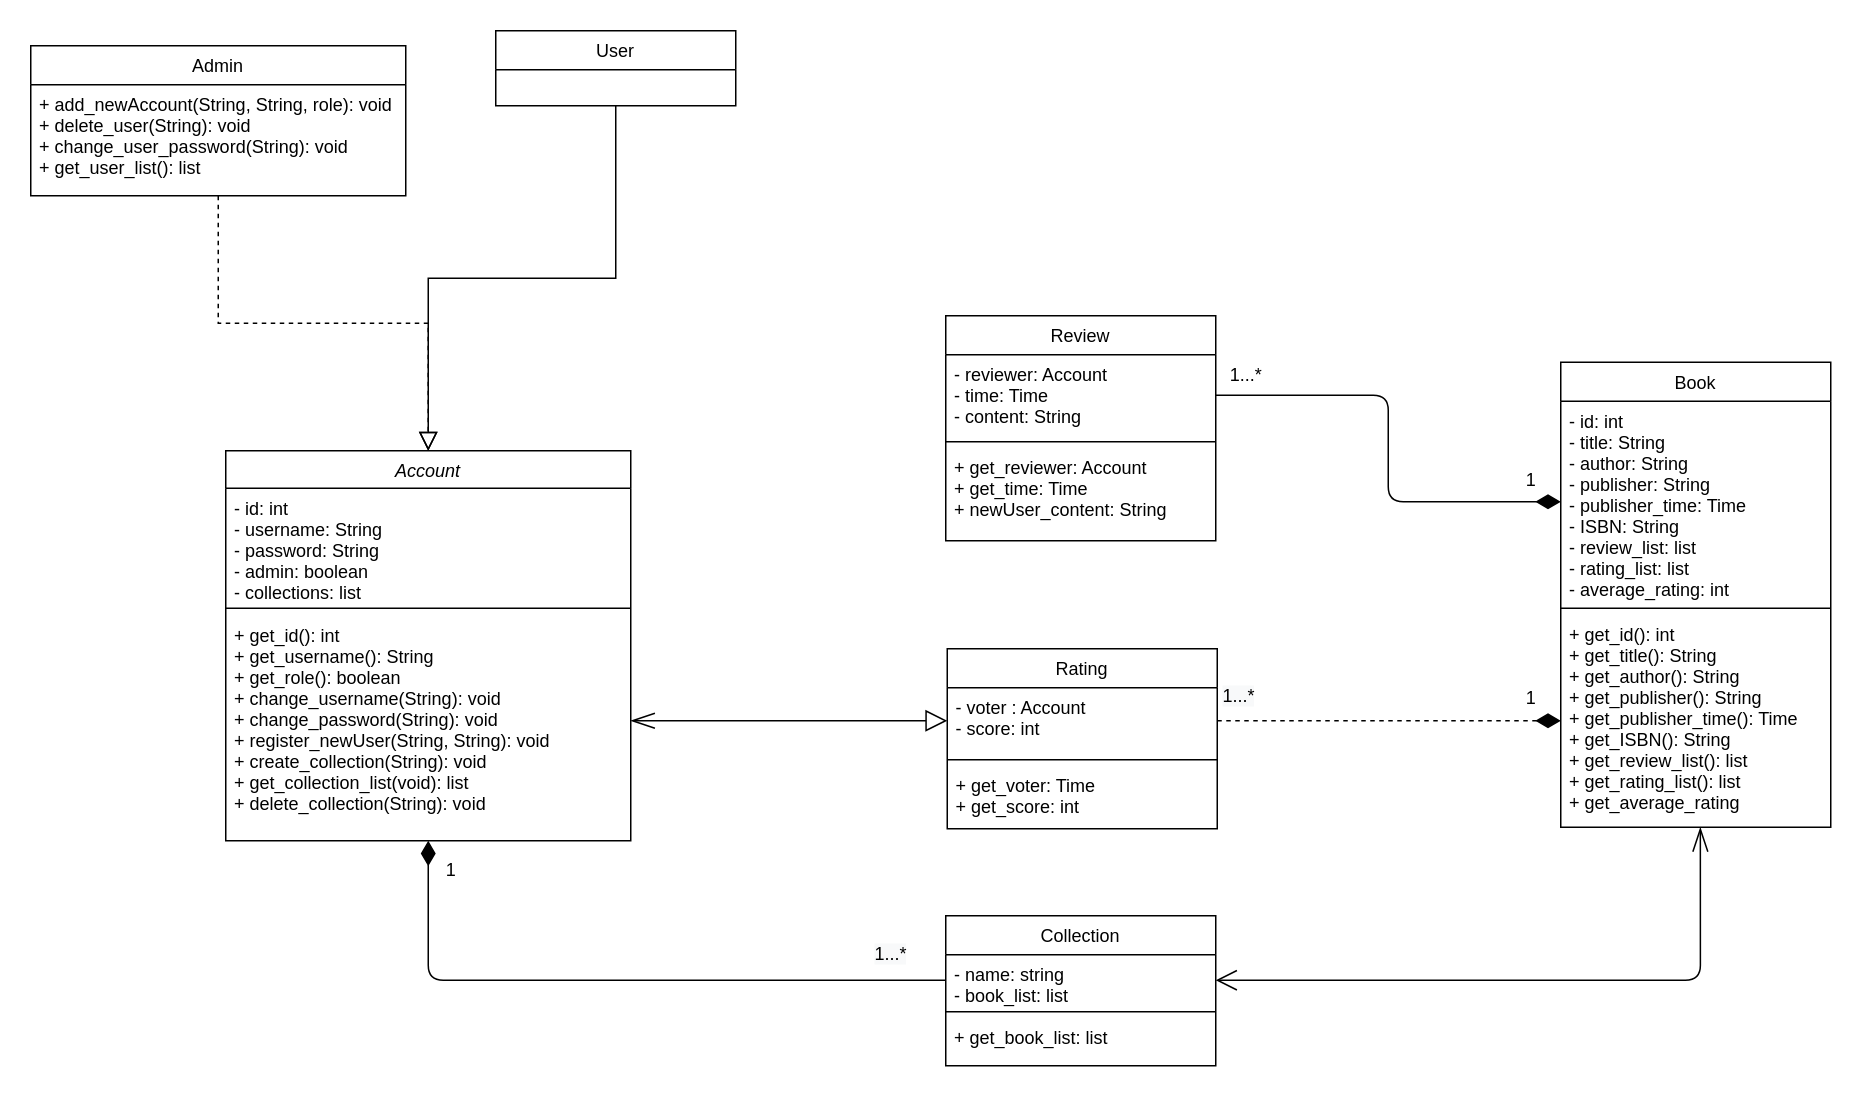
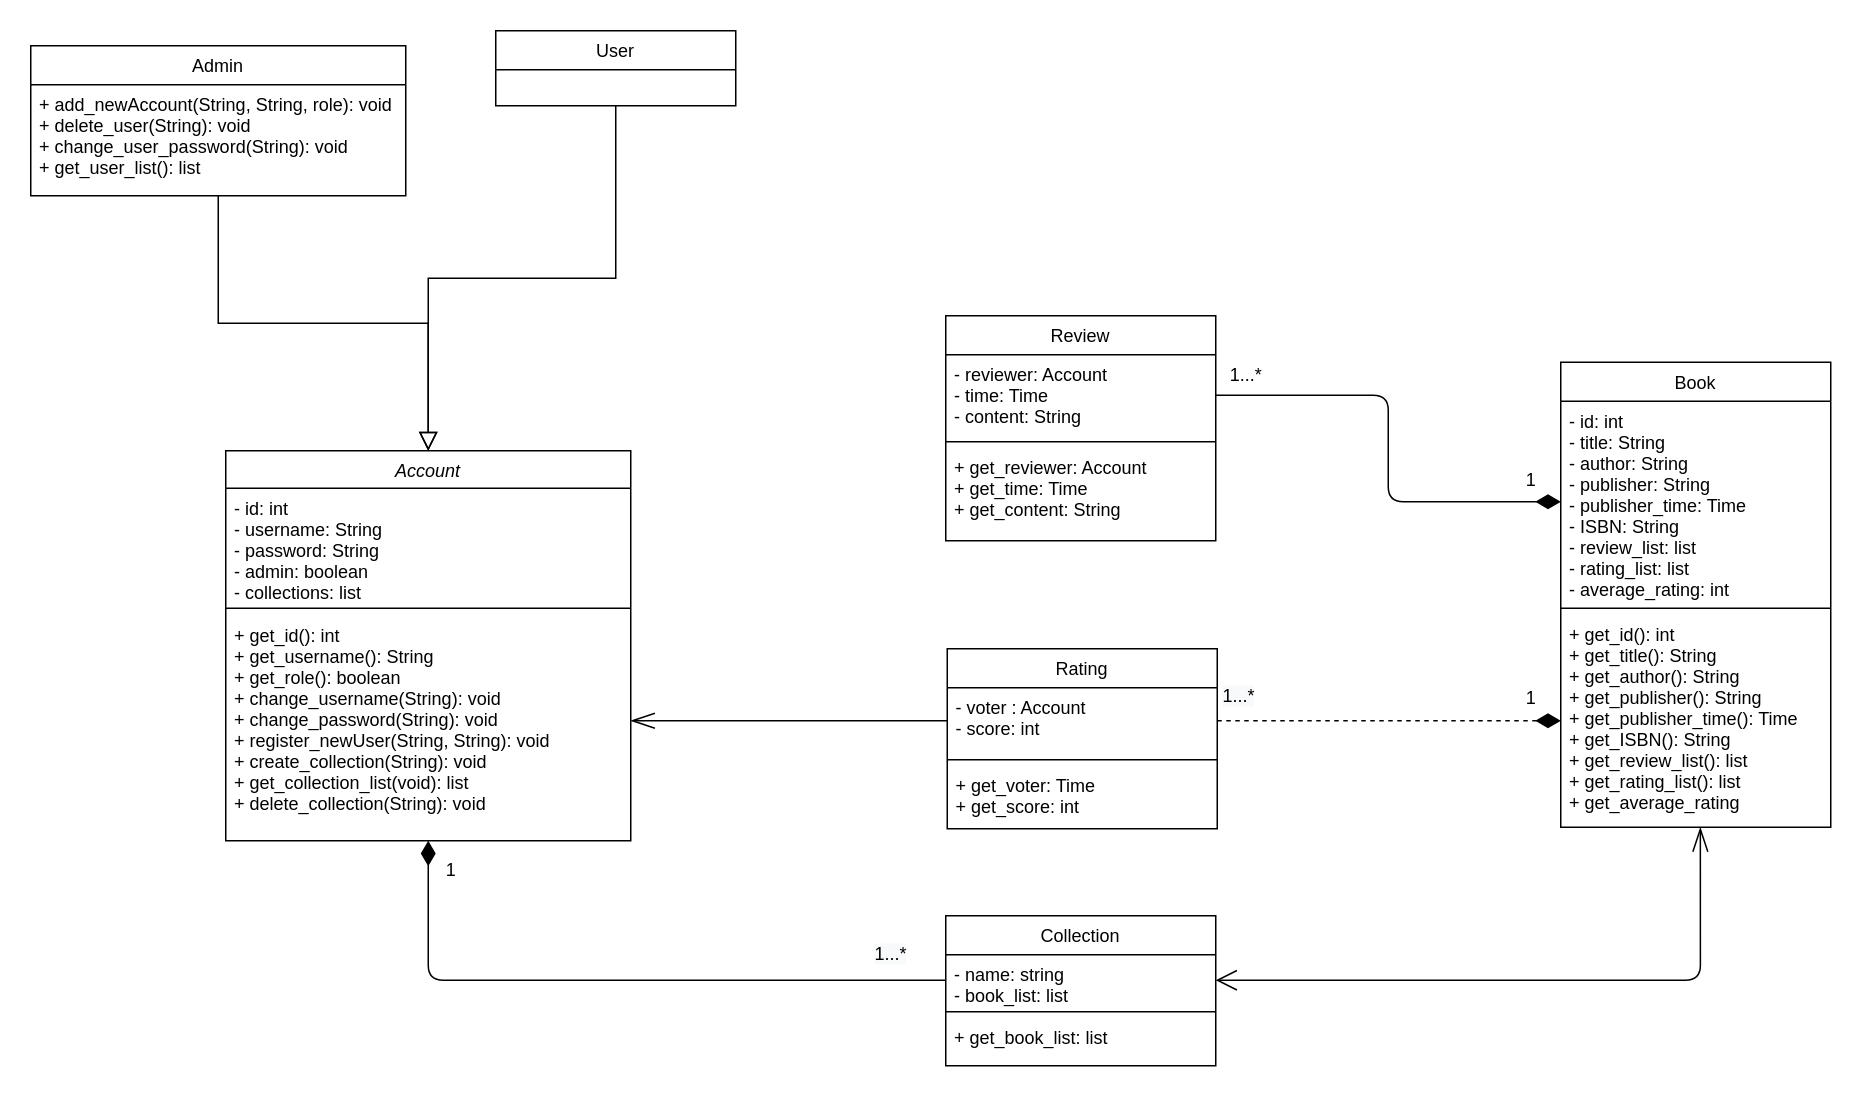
(259, 323) -> (259, 323)
(1061, 468) -> (1061, 468)
(924, 721) -> (934, 721)
